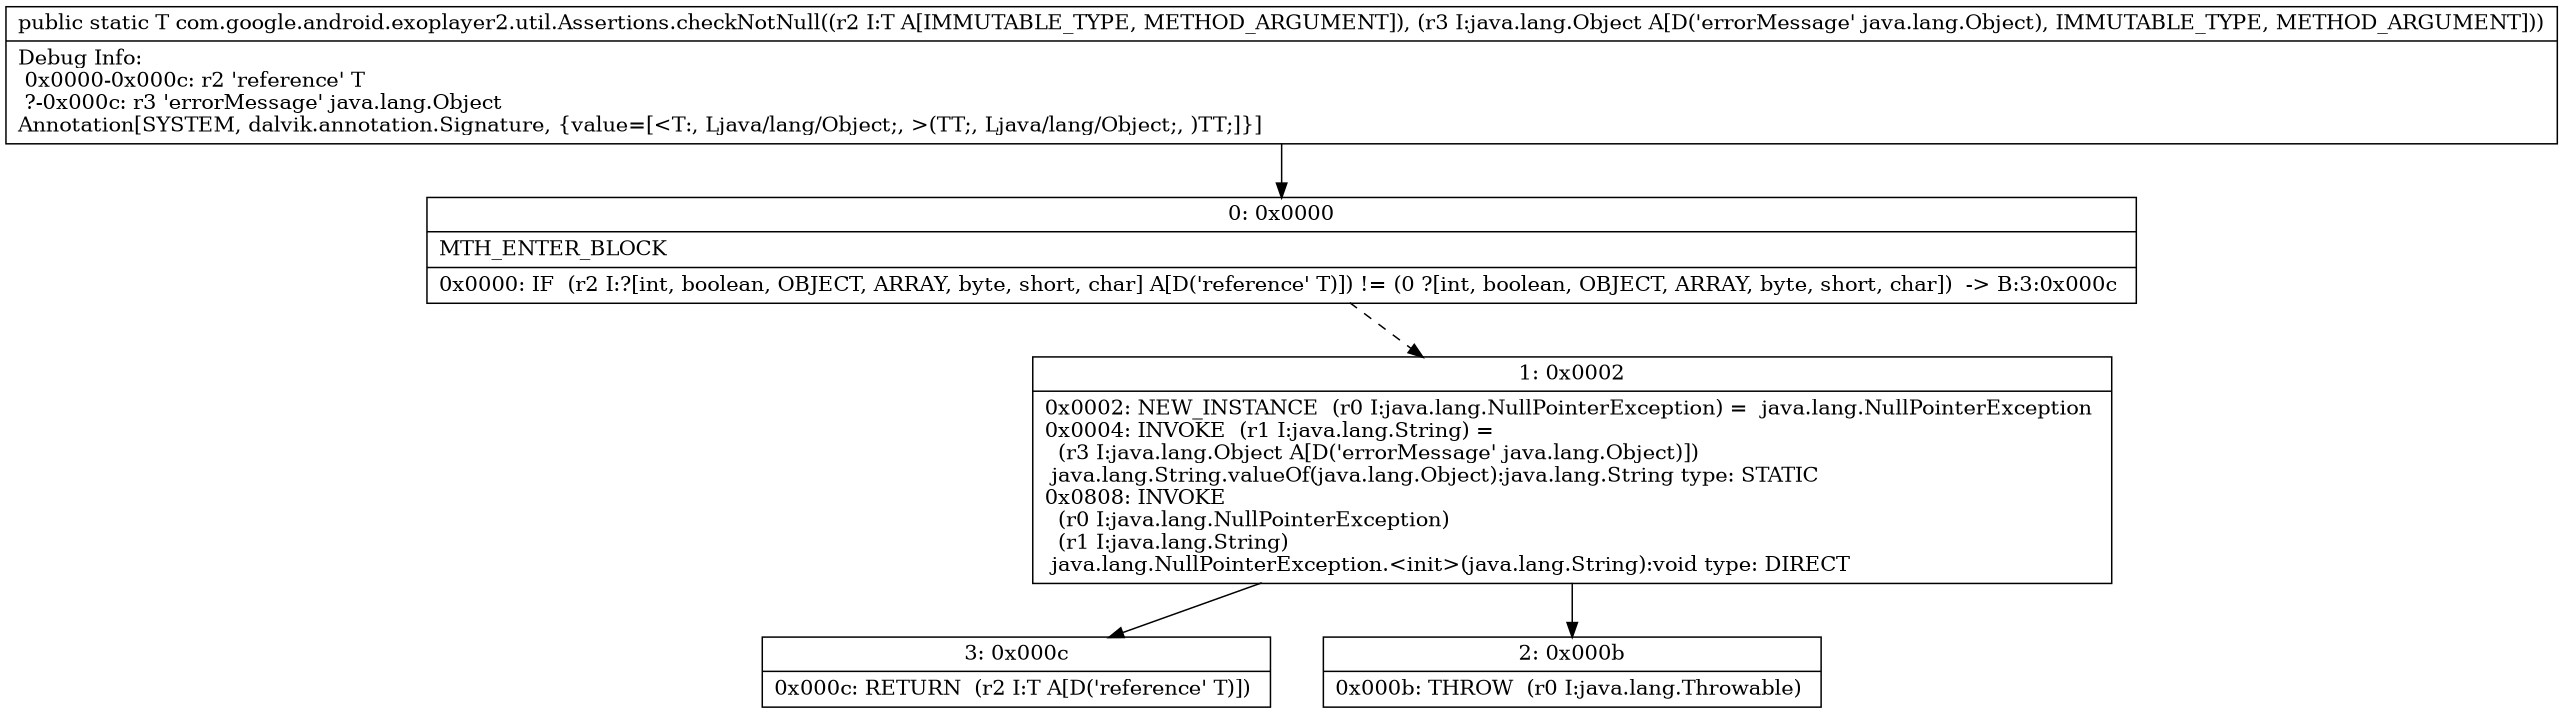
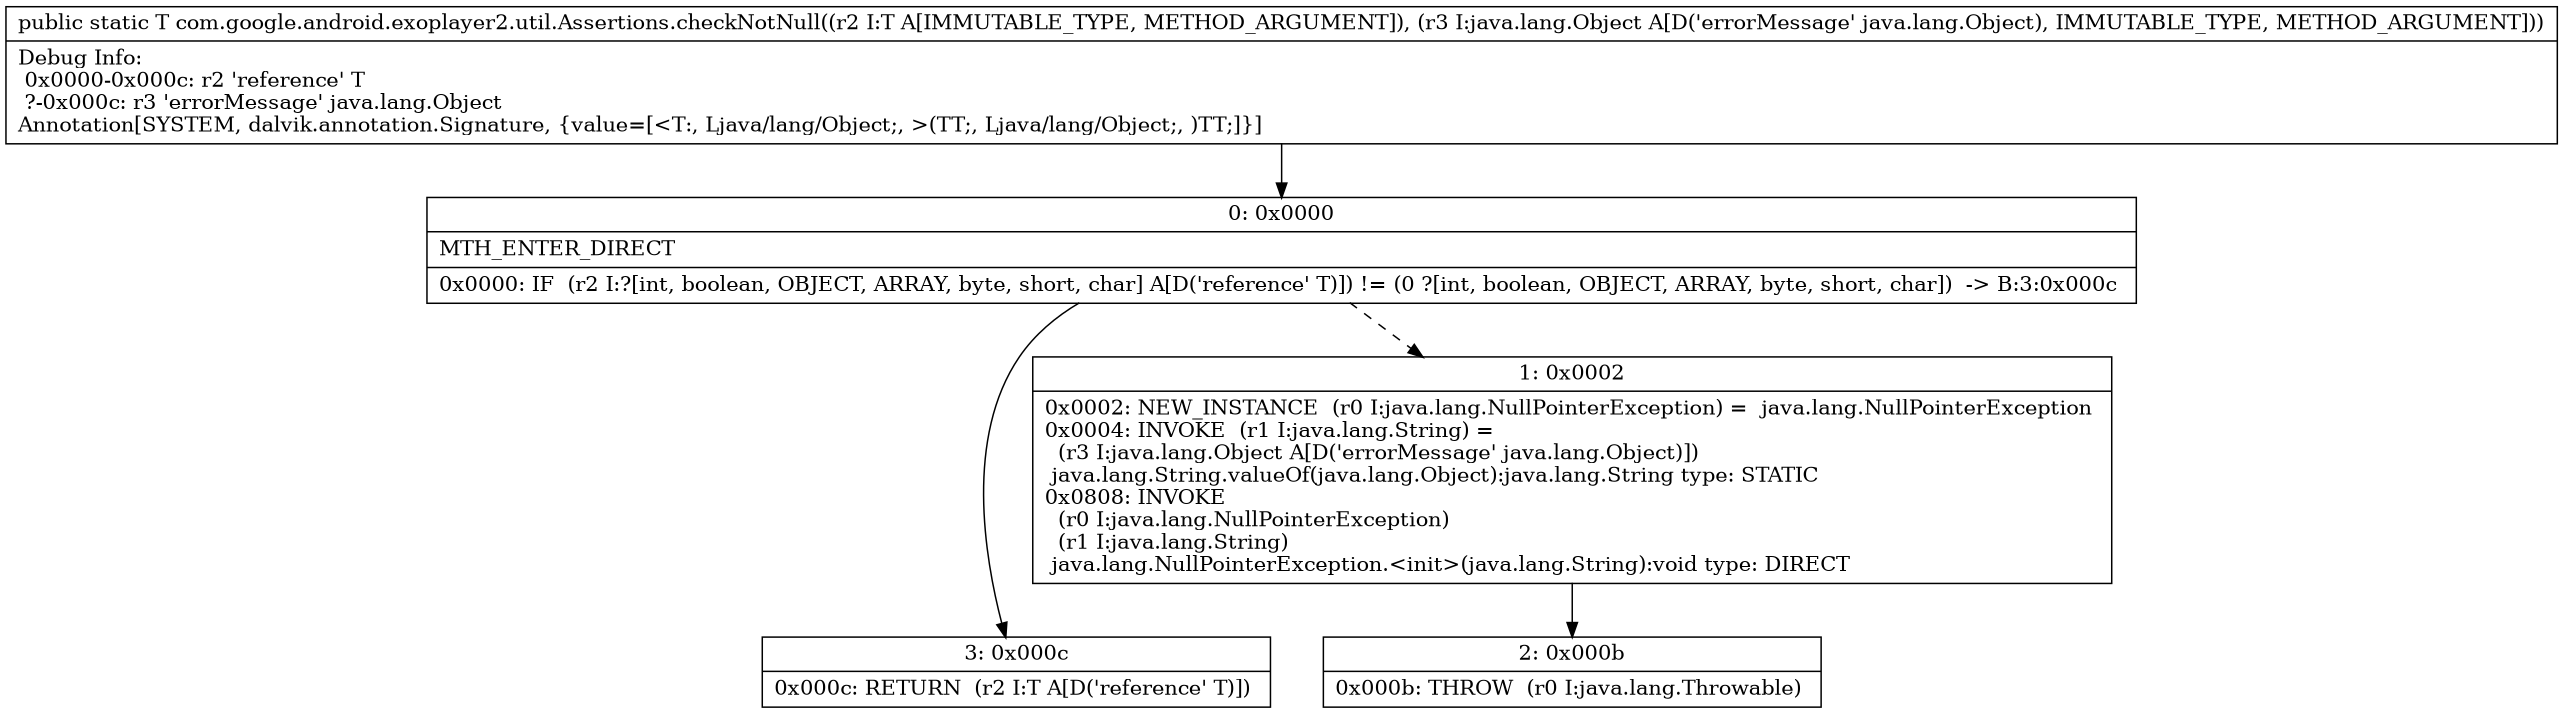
(554, 249) -> (557, 249)
(1192, 608) -> (987, 447)
